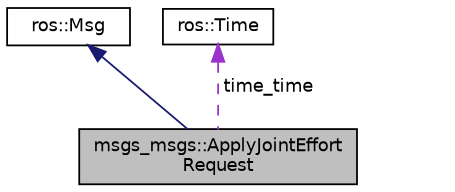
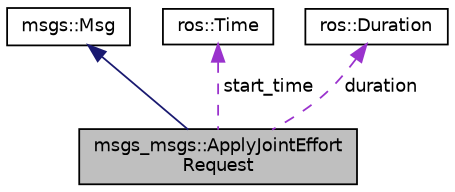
(69, 27) -> (69, 27)
none -> (377, 27)
(266, 87) -> (266, 87)
